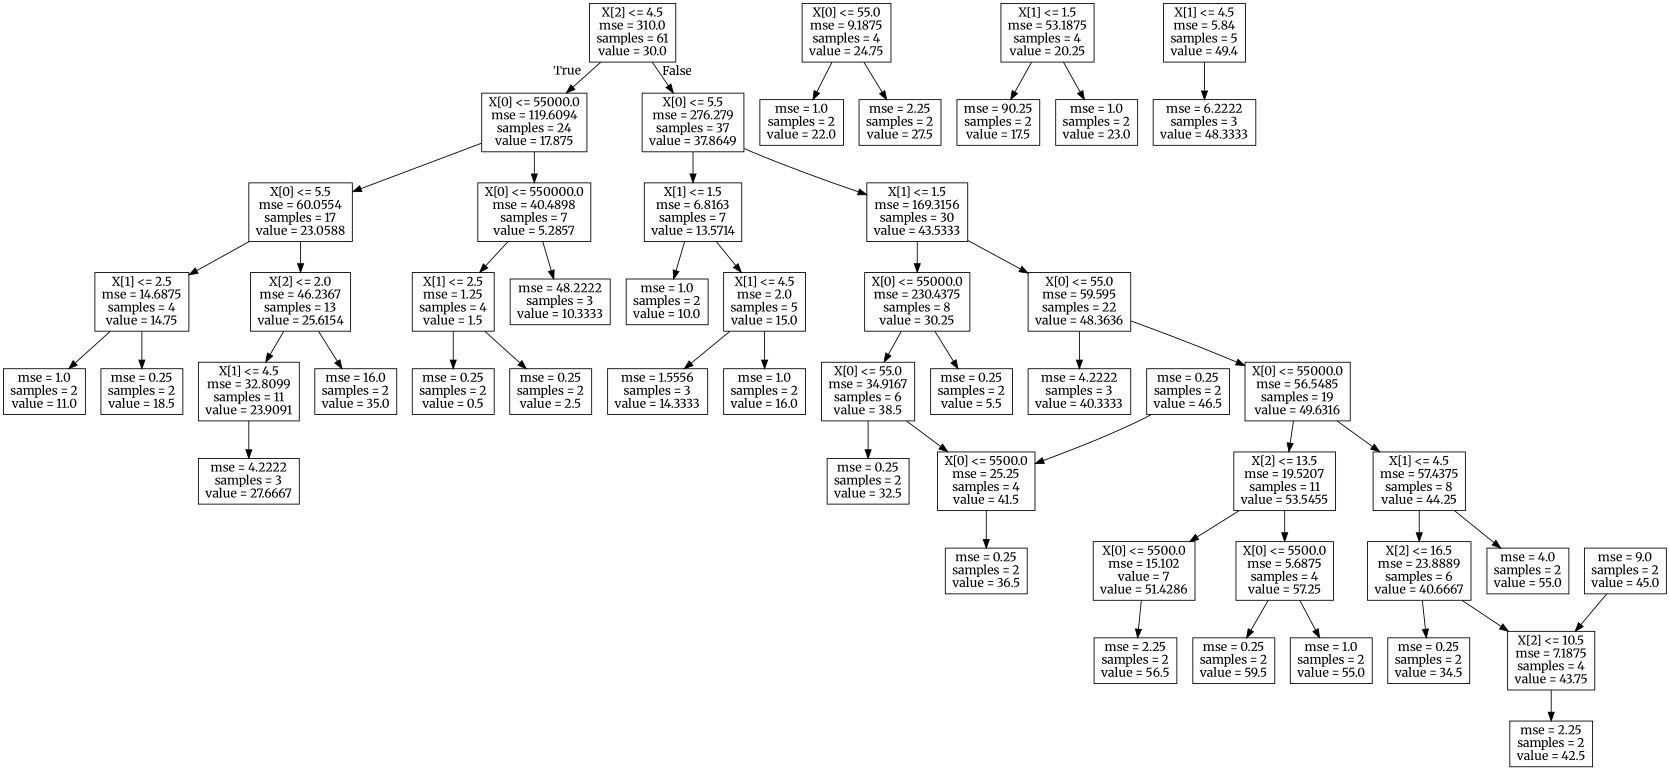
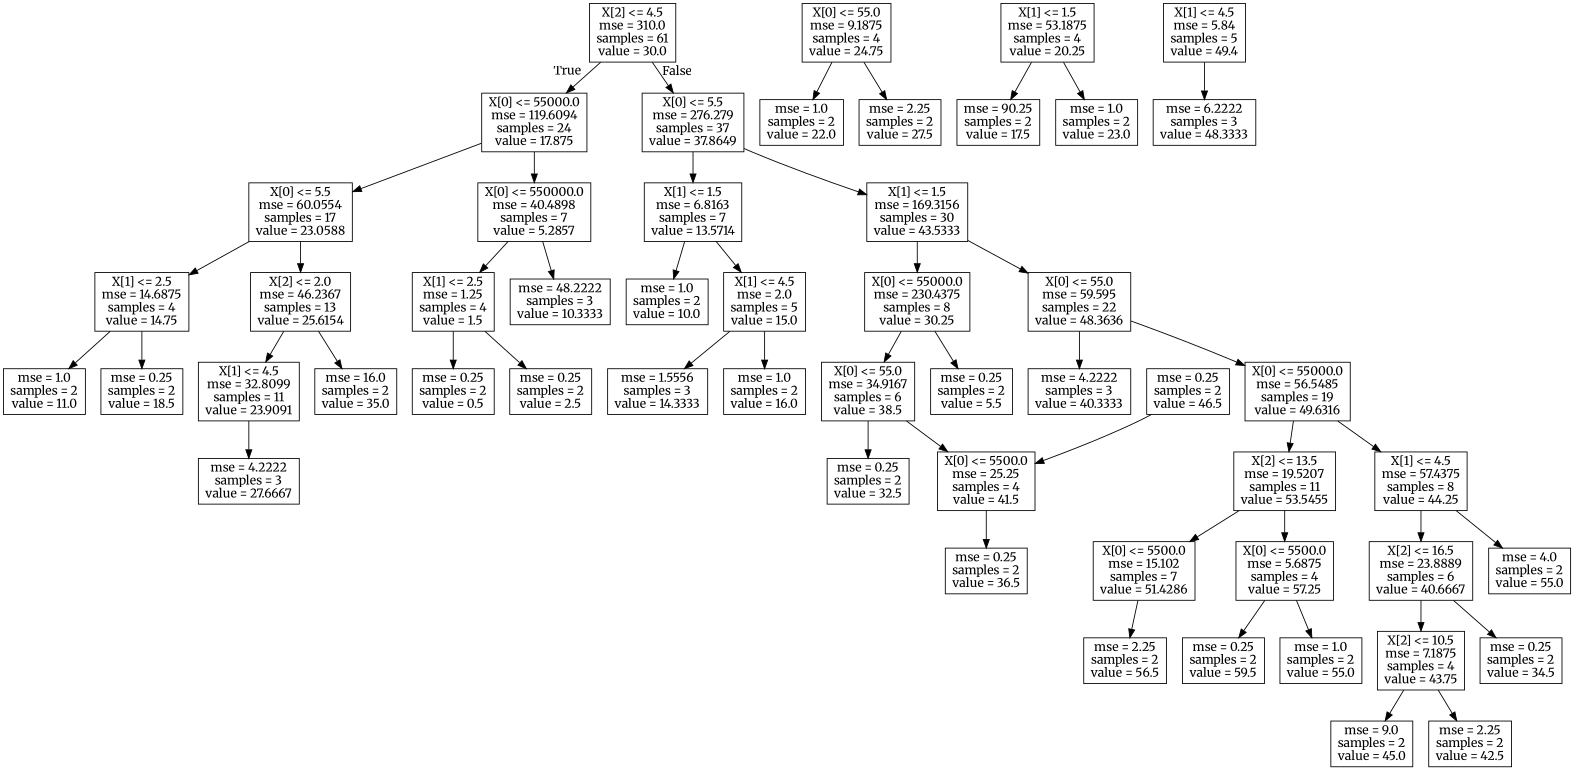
(1144, 571) -> (1144, 571)
(1594, 609) -> (1397, 702)
